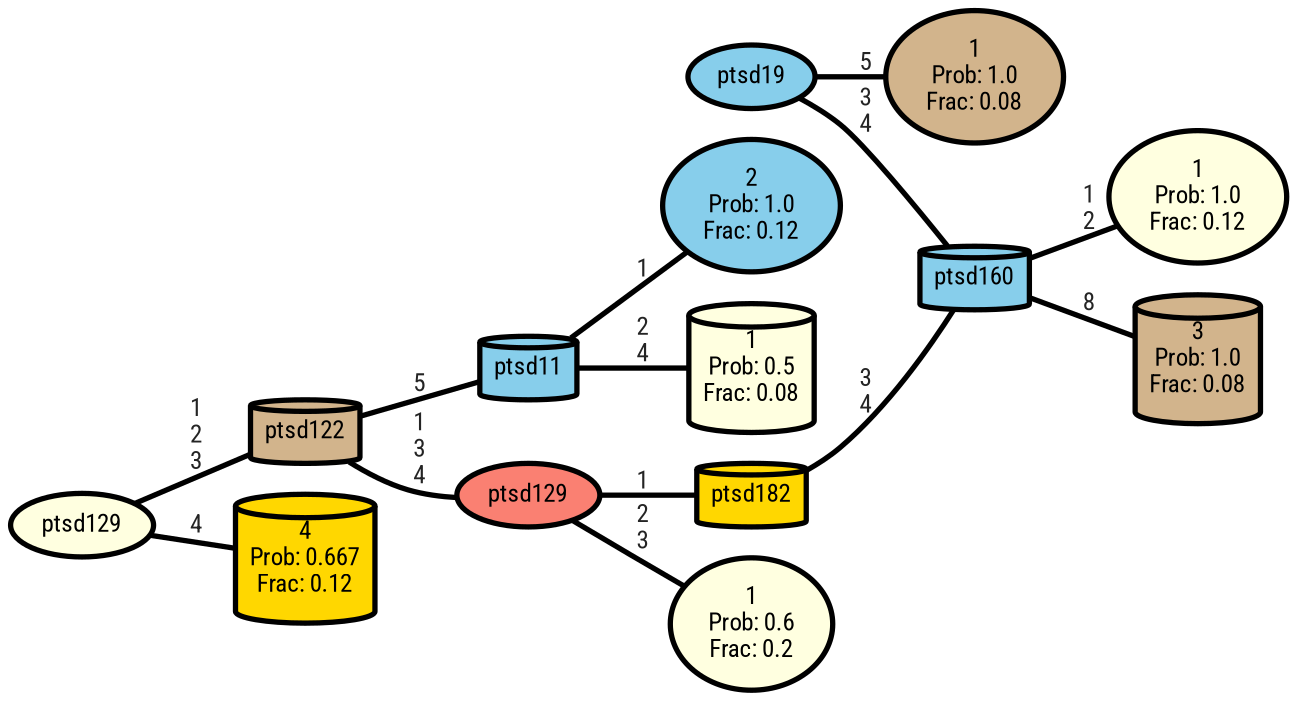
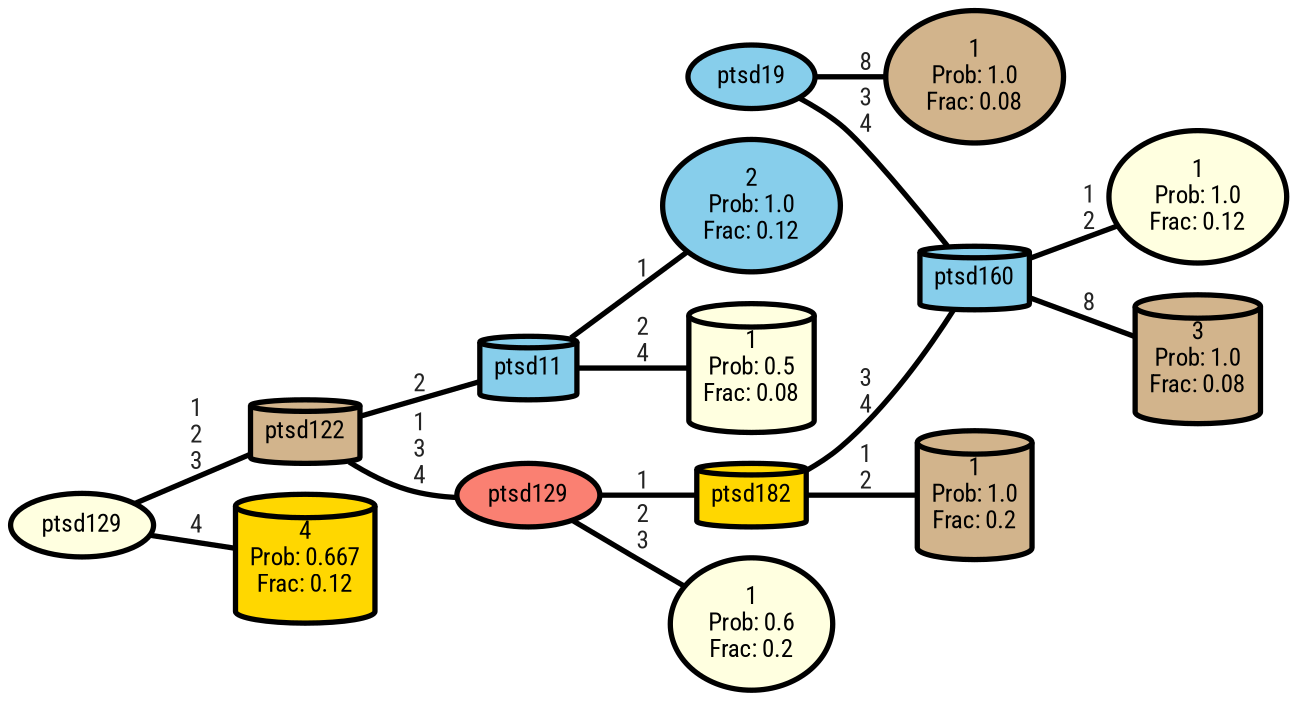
(863, 64) -> (863, 64)
(417, 385) -> (417, 385)
none -> (975, 495)
